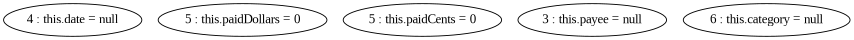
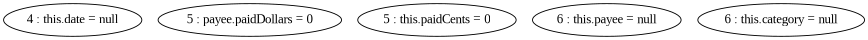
(243, 20) -> (250, 20)
(592, 20) -> (607, 20)
